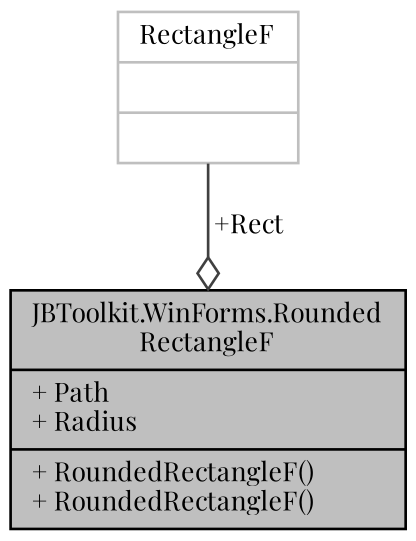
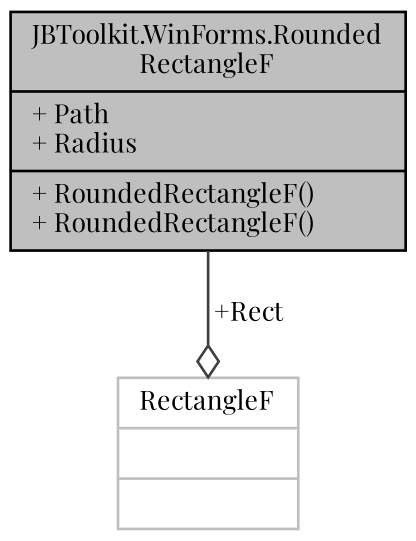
(208, 210) -> (208, 298)
